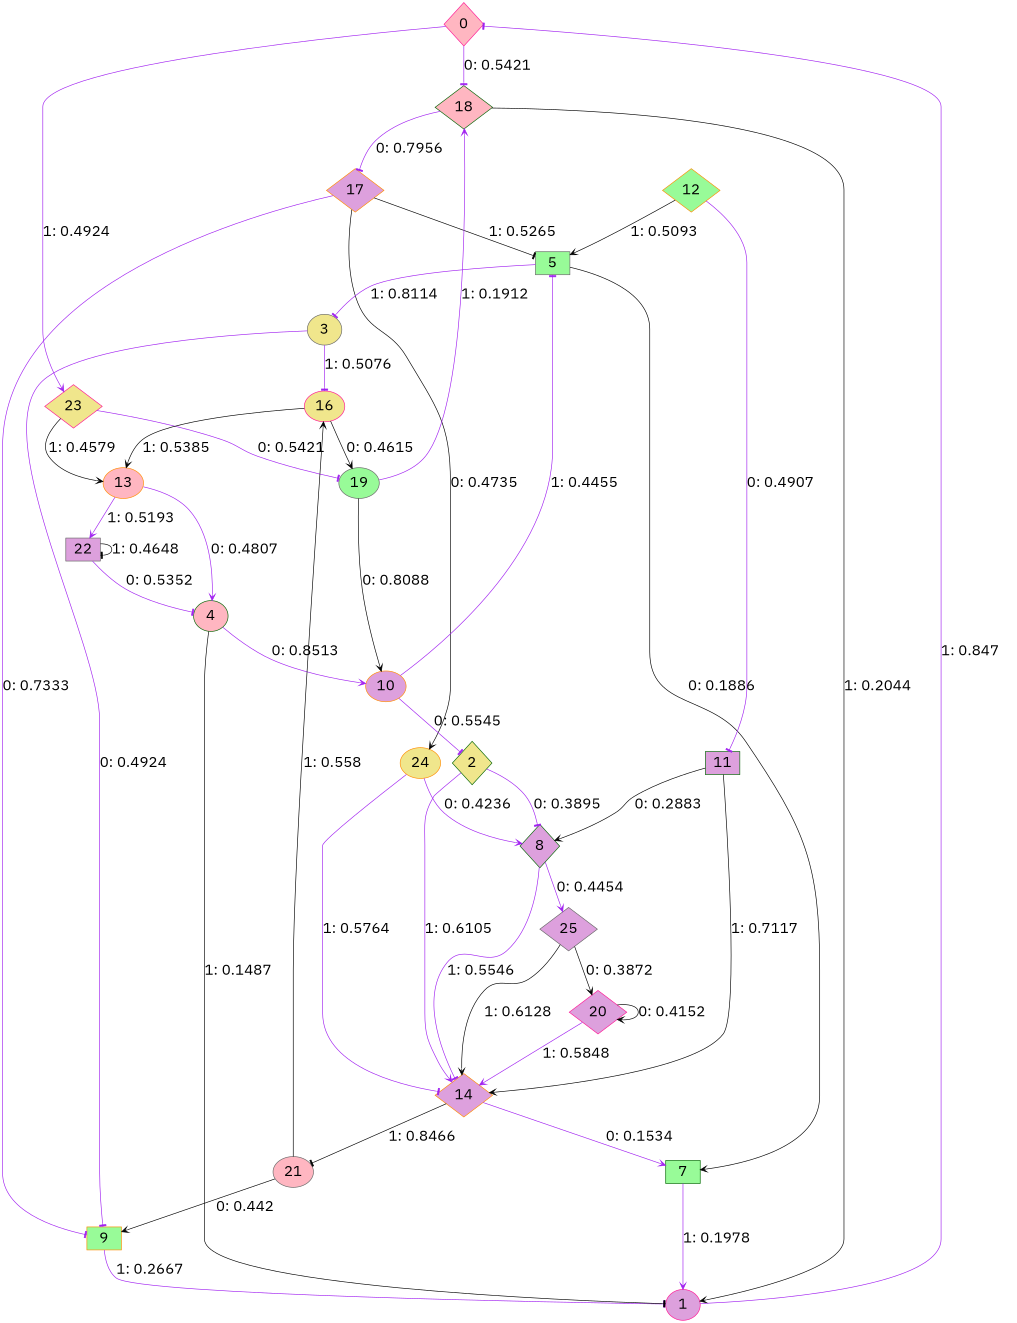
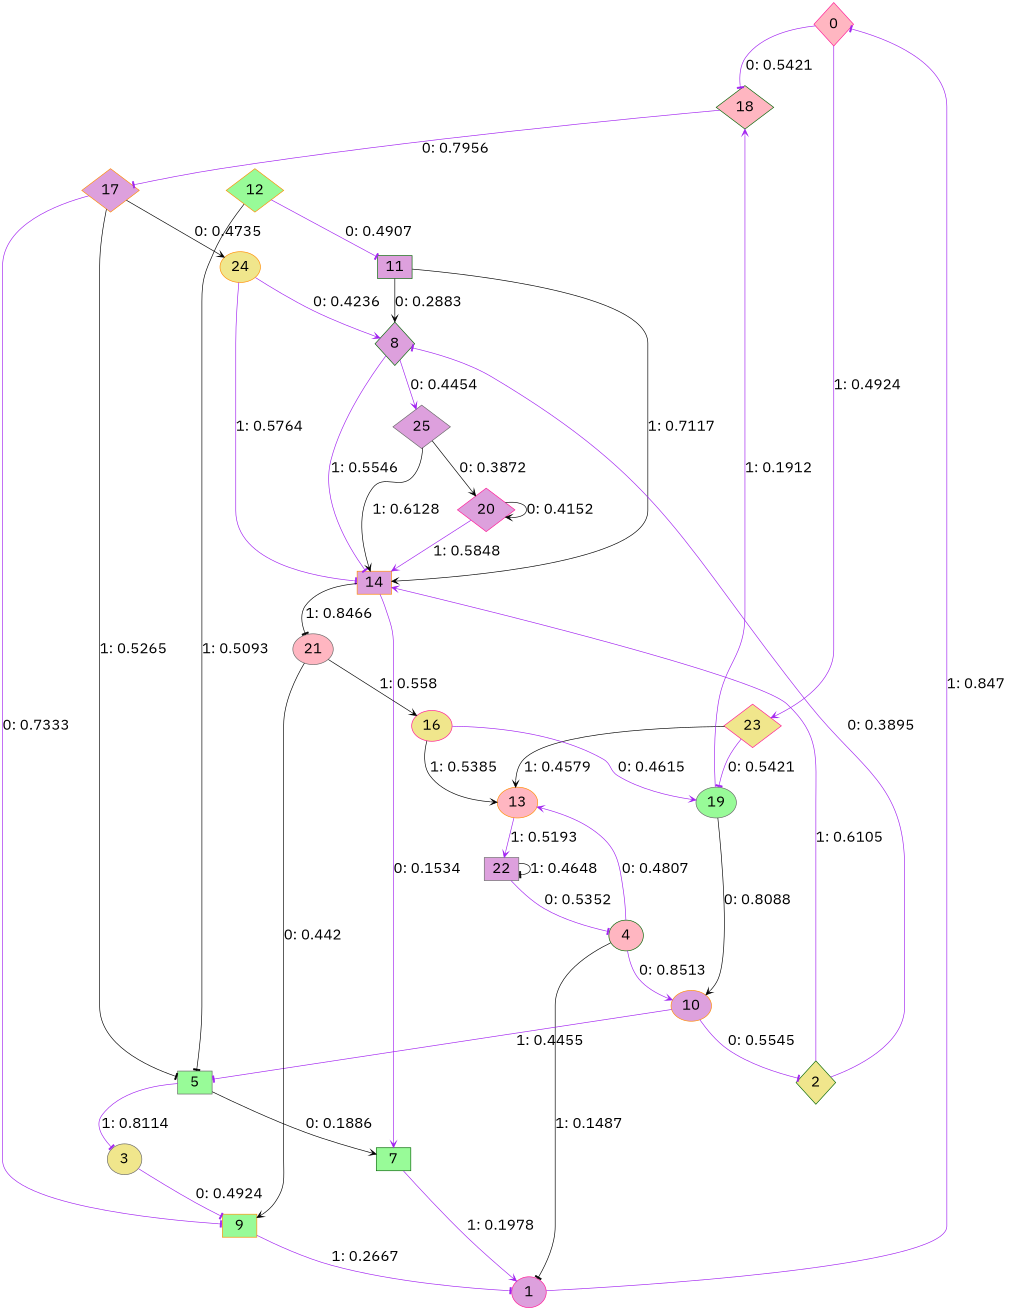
(626, 227) -> (202, 631)
(325, 366) -> none
(340, 442) -> (577, 747)
(199, 525) -> (610, 846)
(844, 604) -> none
(464, 1095) -> (374, 583)
